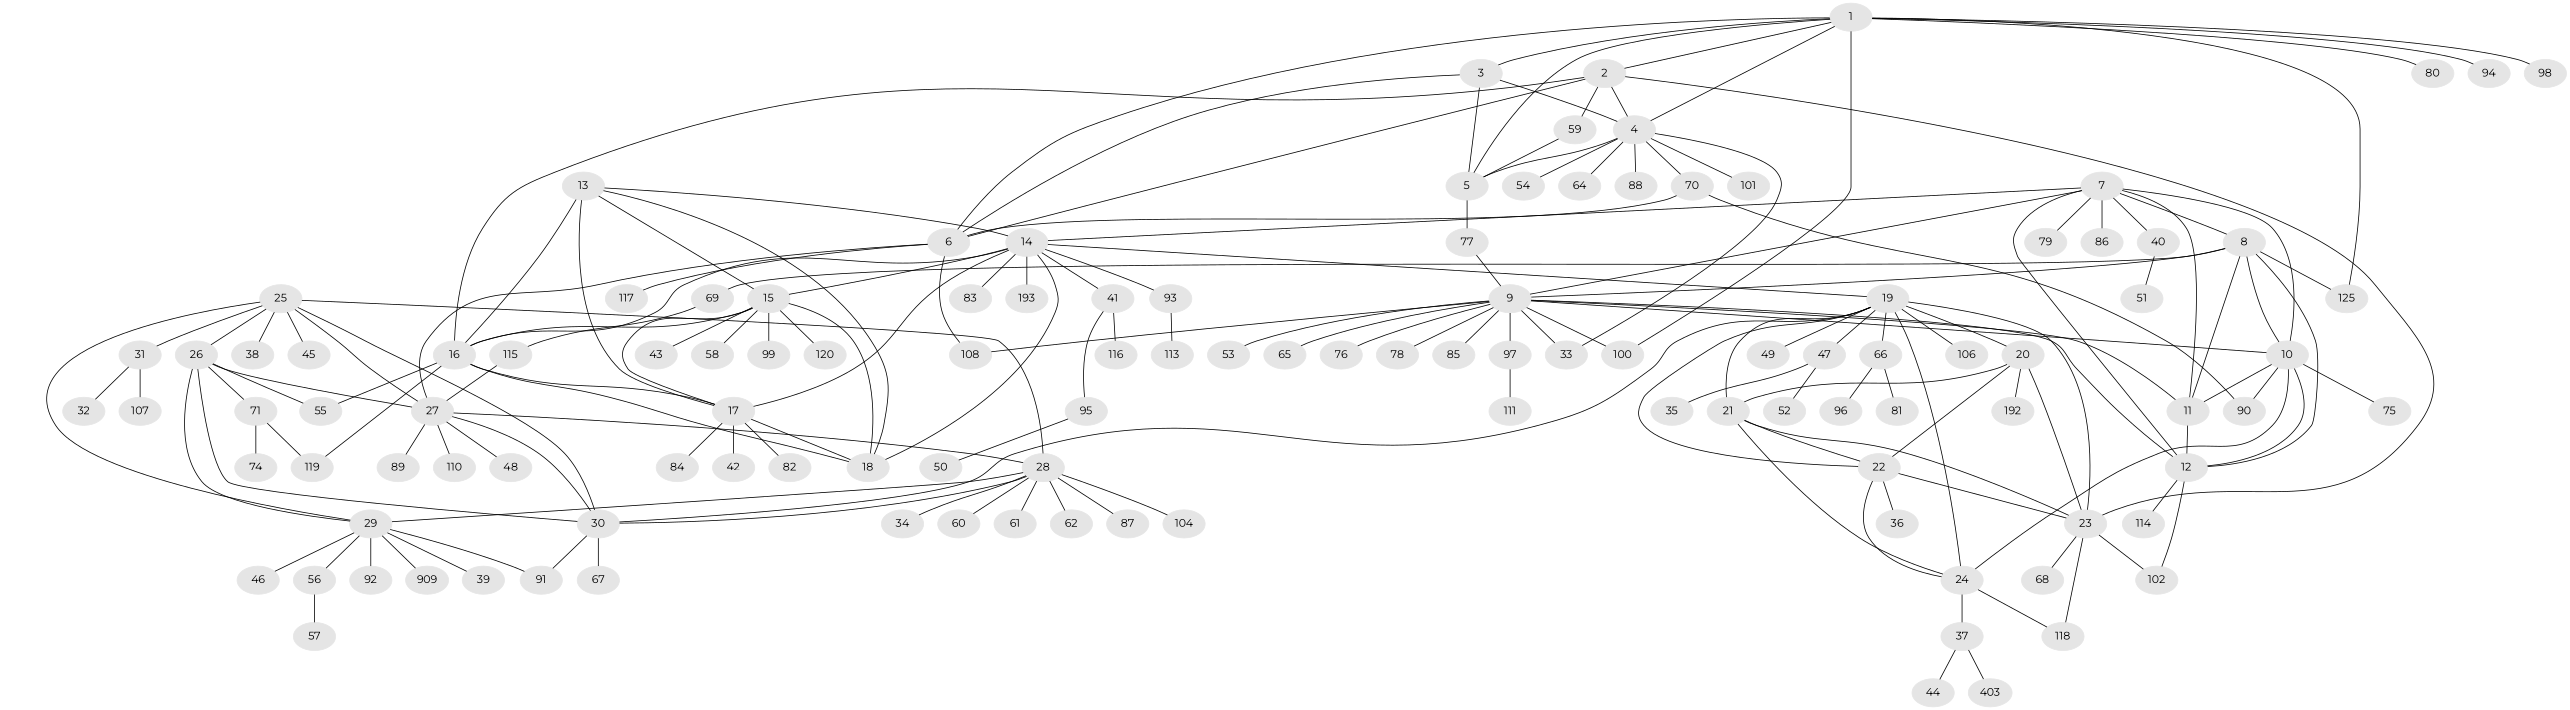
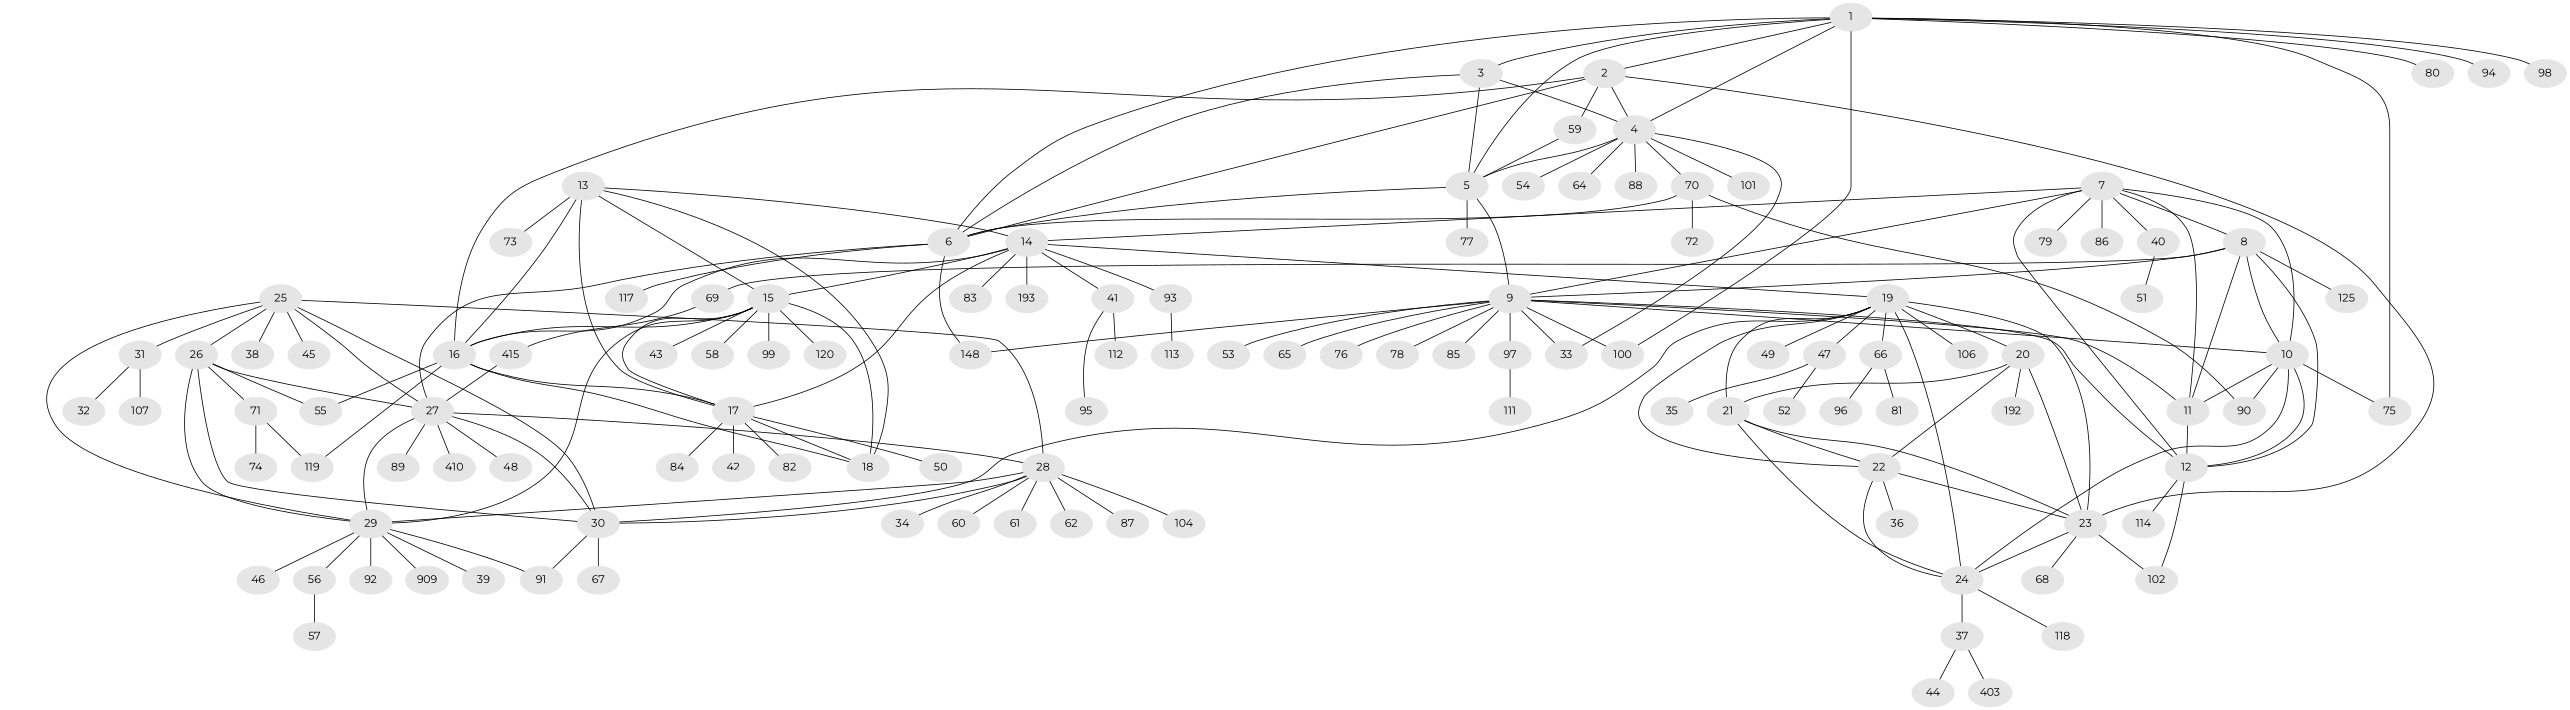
(2209, 46) -> (2283, 50)
none -> (1206, 202)
none -> (511, 242)
none -> (1692, 242)
(1495, 278) -> (1499, 239)
(511, 355) -> (511, 355)
(971, 355) -> (971, 355)
(1116, 355) -> (1116, 355)
(1007, 379) -> none
none -> (580, 408)
(1013, 439) -> (812, 432)
none -> (370, 454)
(454, 468) -> (454, 468)
(2074, 580) -> (2024, 552)
